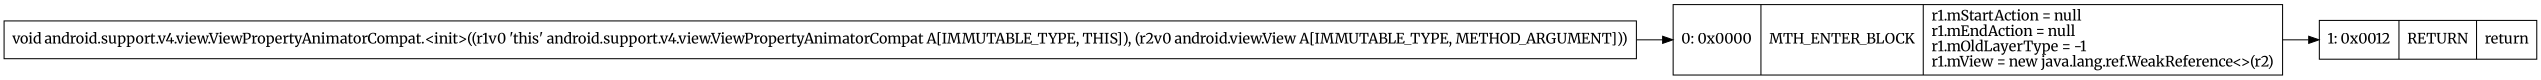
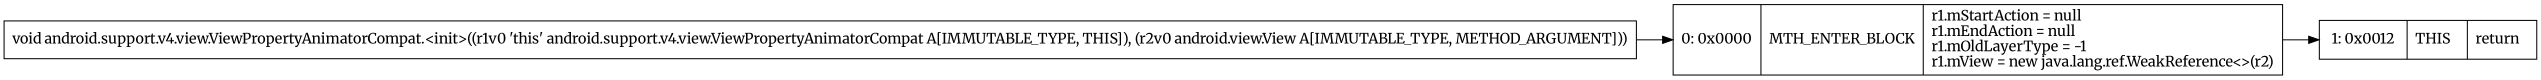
(2438, 39) -> (2433, 39)
